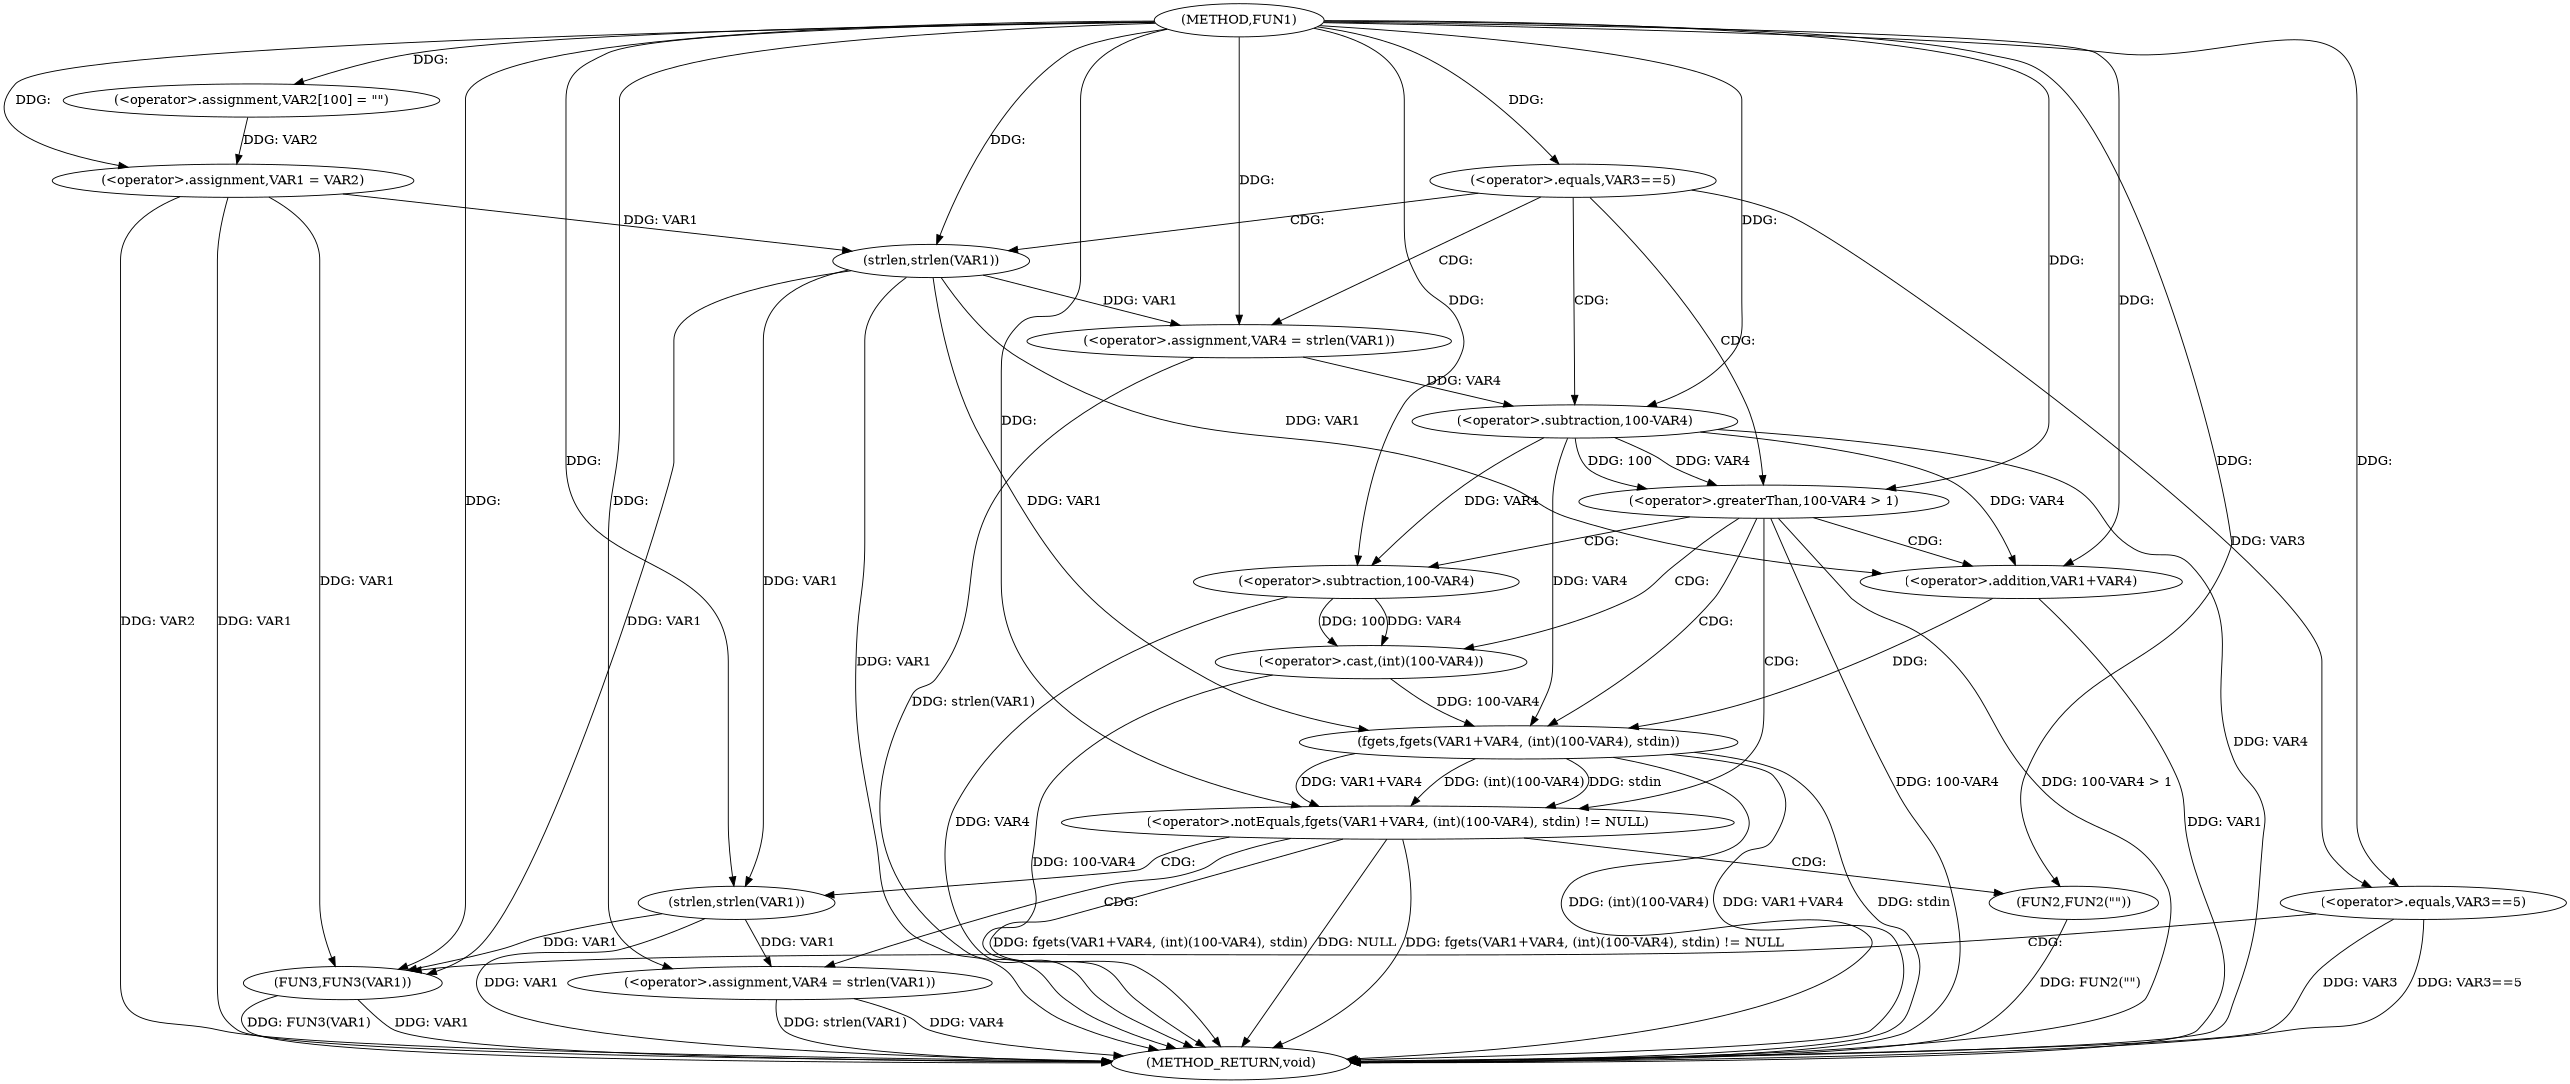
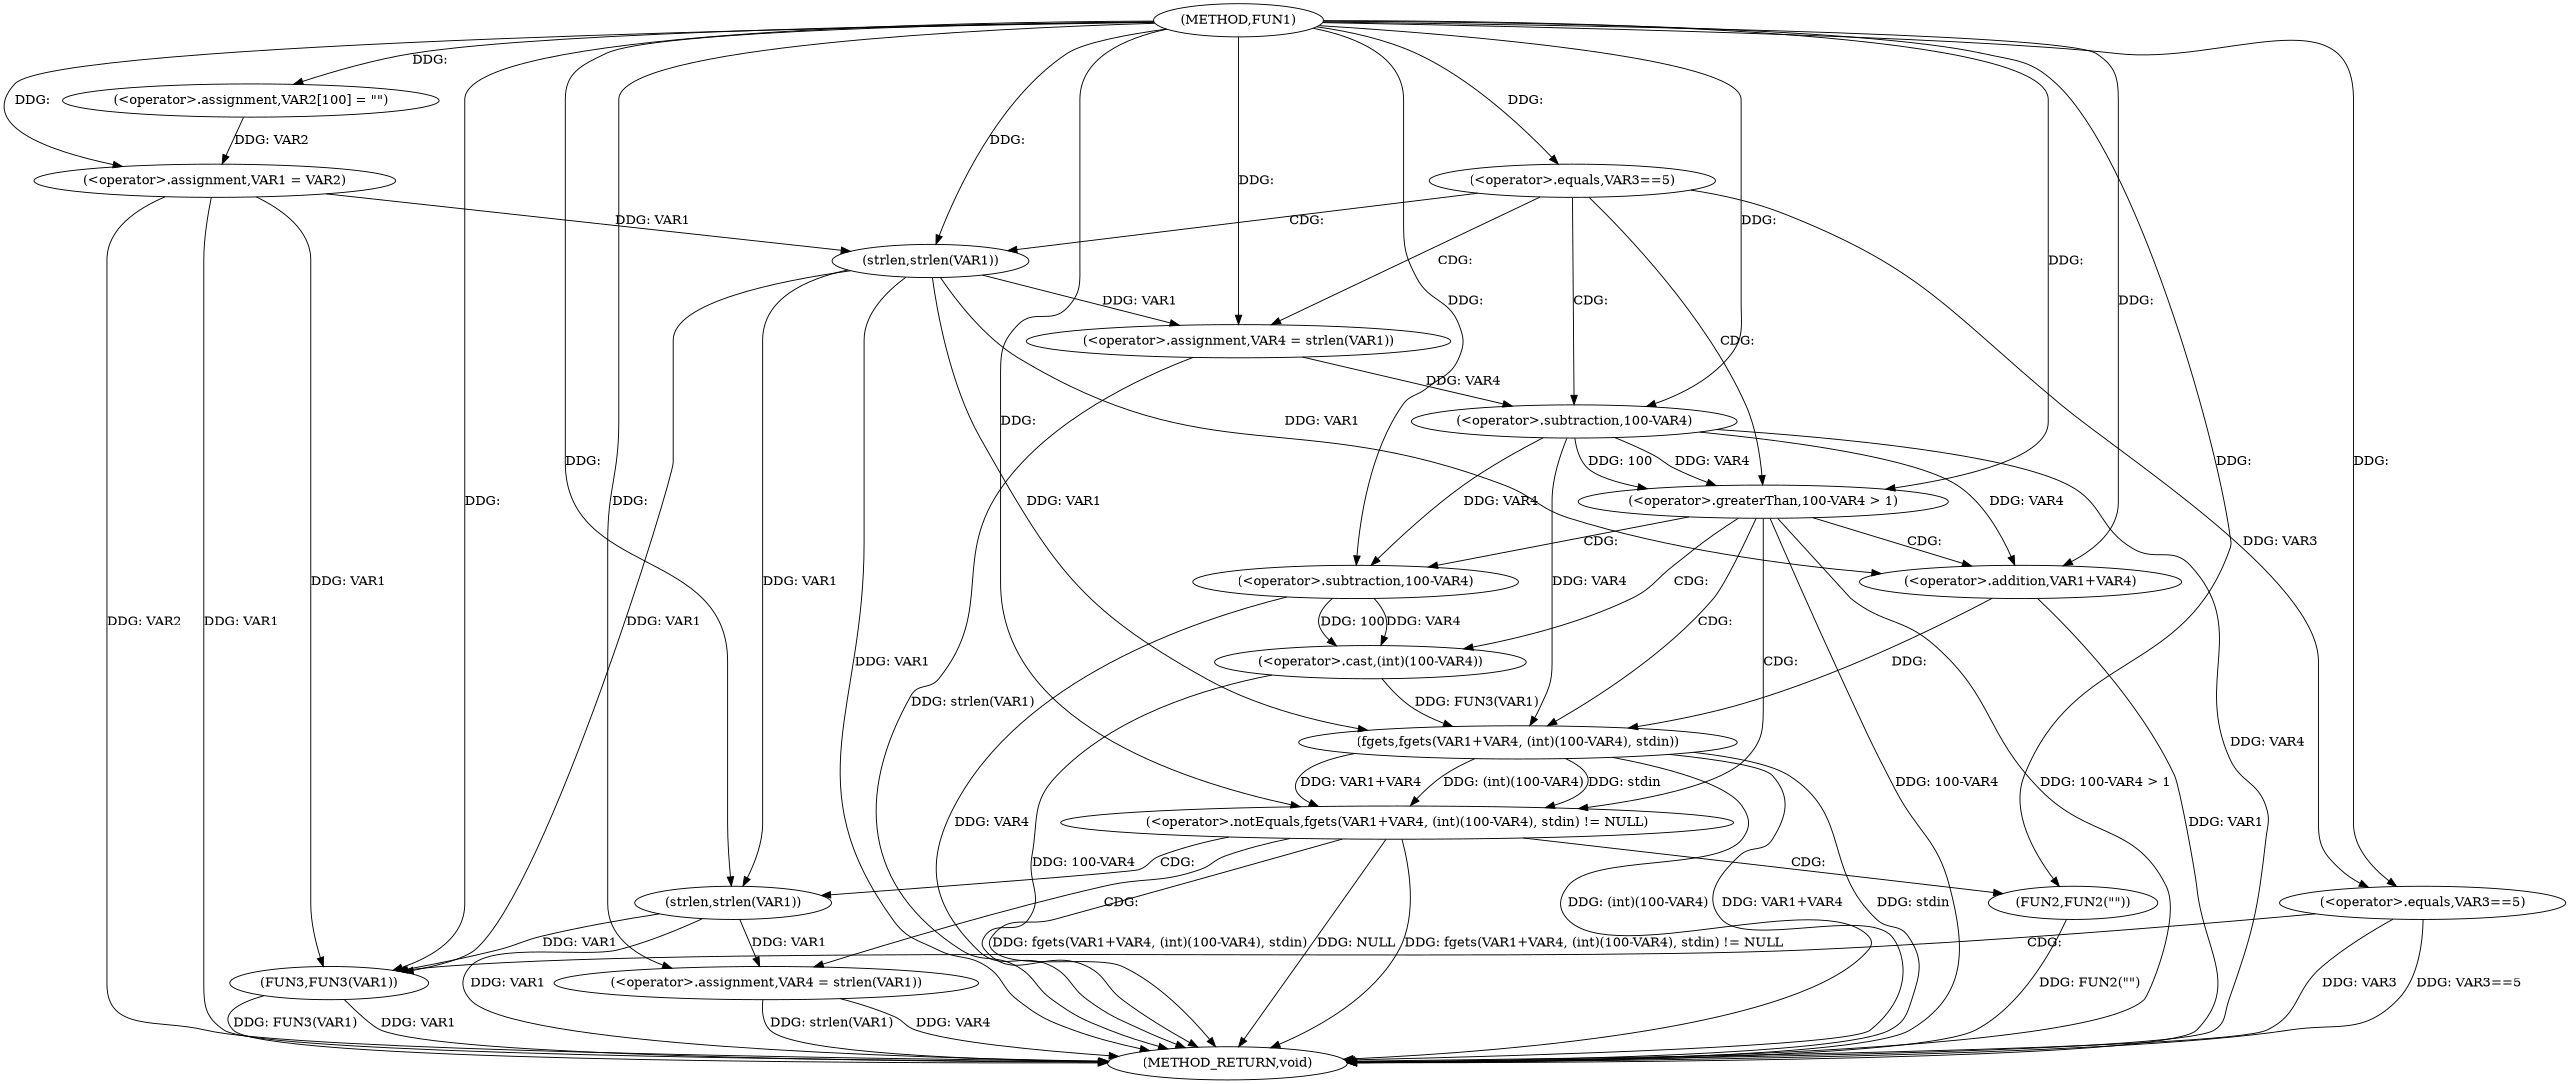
(1488, 702) -> (1477, 702)
